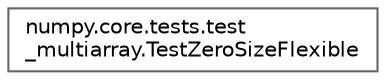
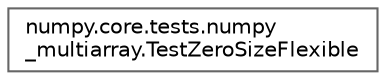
(193, 40) -> (193, 40)
